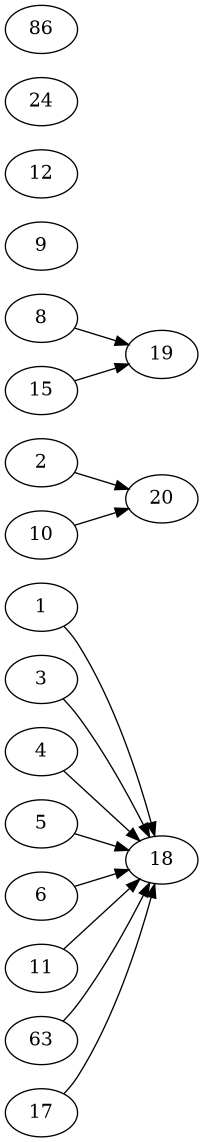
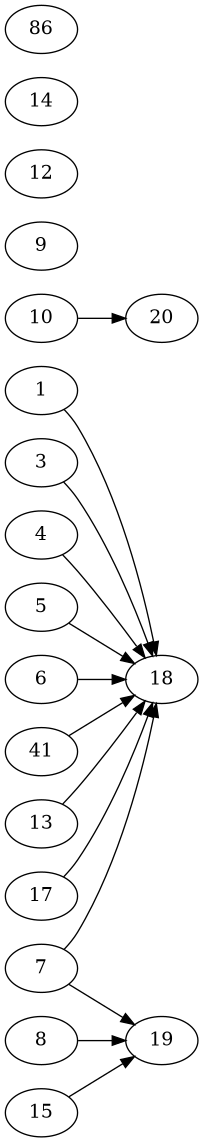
(41, 102) -> (41, 102)
(41, 463) -> none
(41, 968) -> (41, 752)
none -> (41, 968)
(41, 1041) -> (41, 824)
